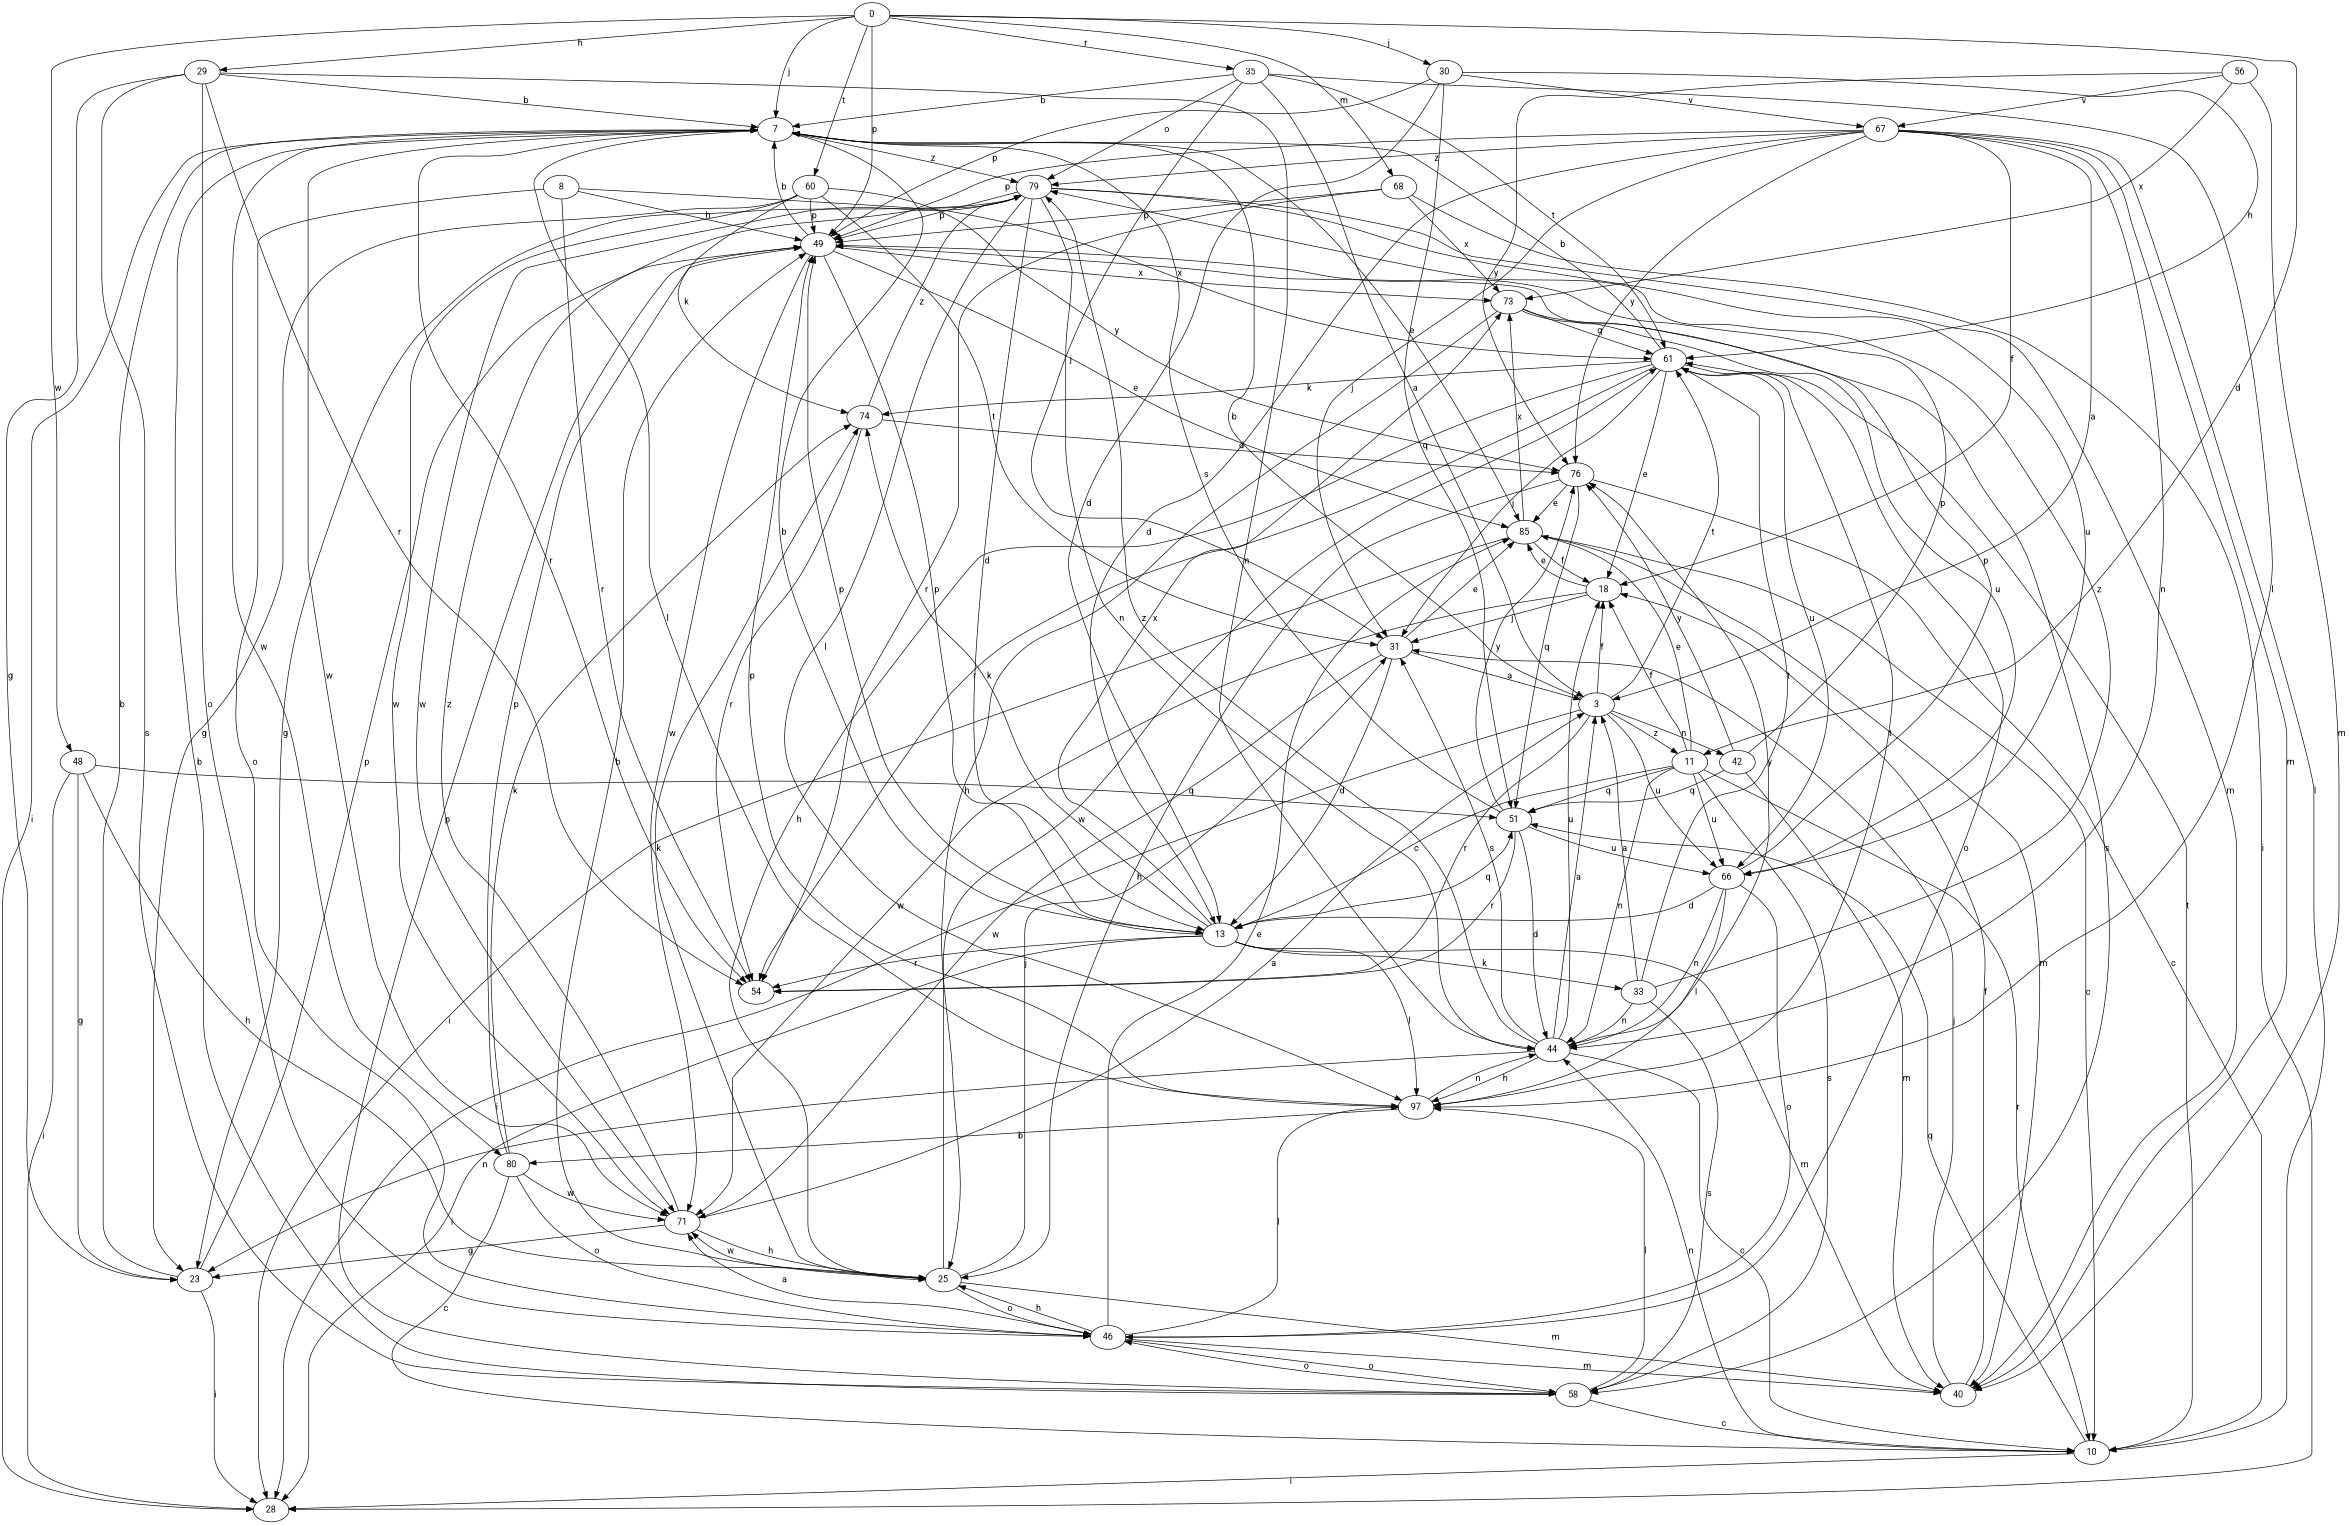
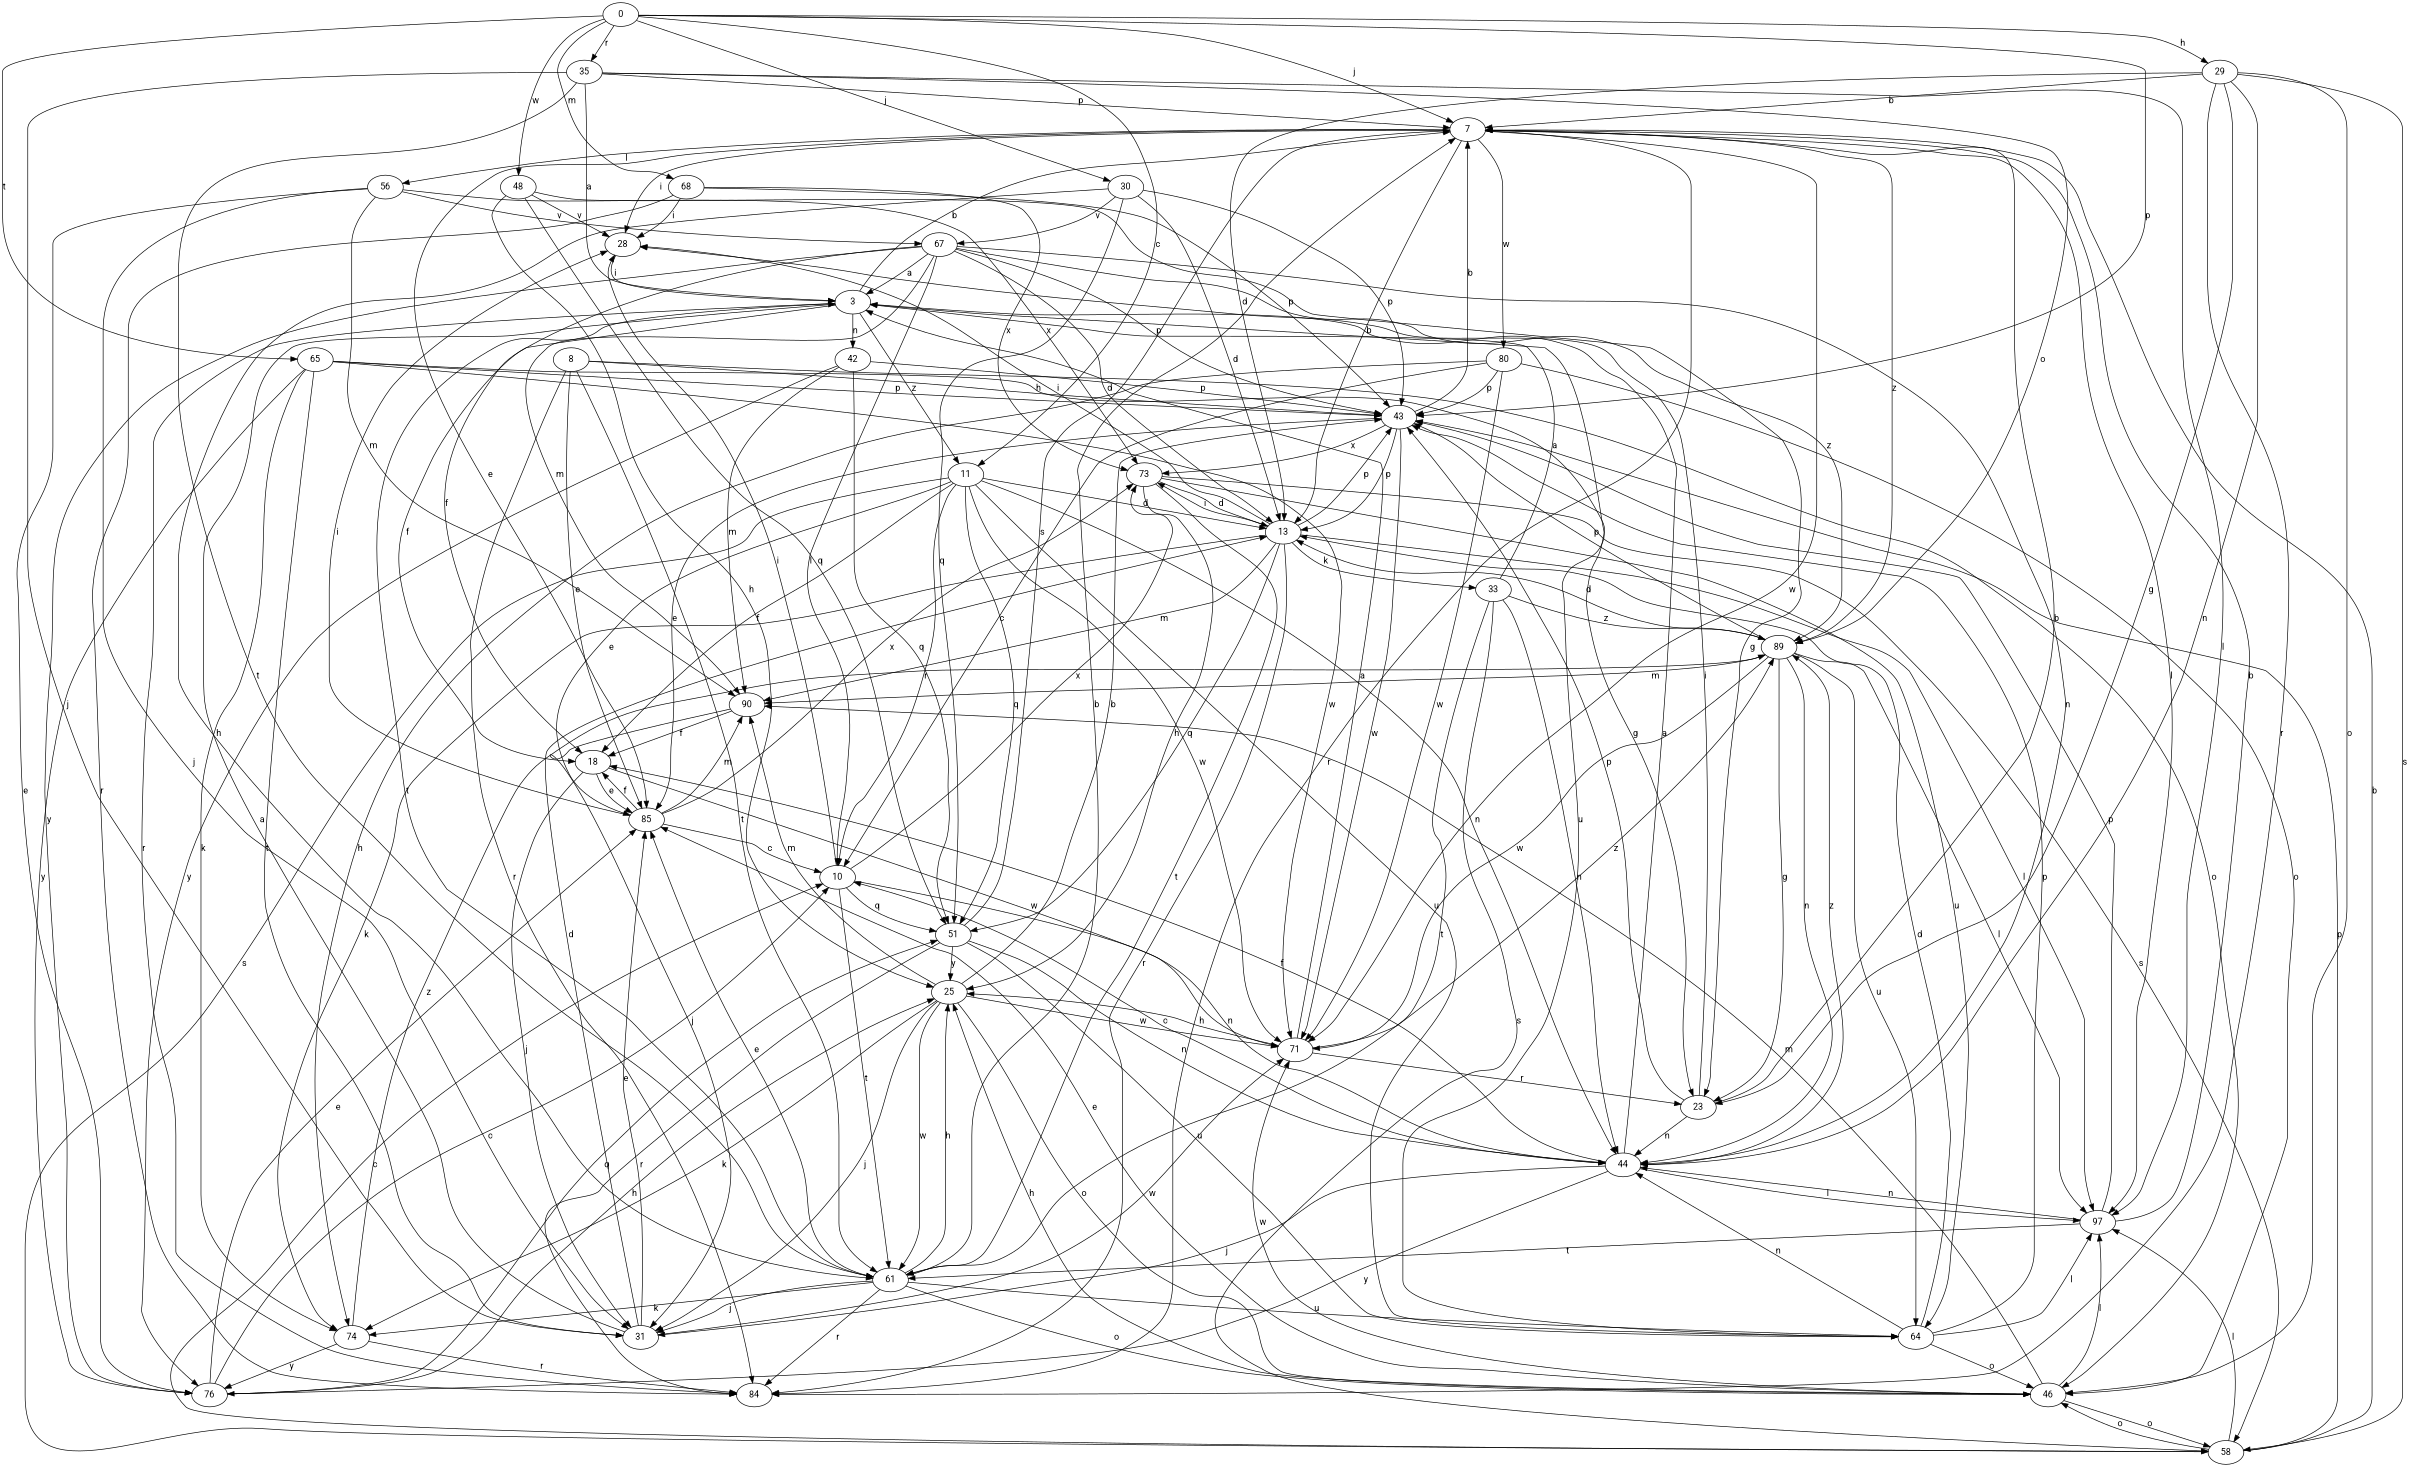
none -> (1537, 97)
(1043, 101) -> (1081, 101)
none -> (772, 144)
(811, 187) -> (315, 360)
(1034, 187) -> (1779, 647)
(818, 245) -> (1399, 417)
(1180, 273) -> (743, 820)
(1496, 273) -> (26, 791)
(1479, 294) -> (166, 740)
(1600, 331) -> (1176, 877)
(2238, 388) -> (1158, 245)
(1242, 446) -> (292, 1366)
(1641, 472) -> (758, 1068)
none -> (1210, 503)
none -> (574, 592)
(1155, 618) -> (1205, 503)
(1493, 644) -> (952, 960)
none -> (1045, 700)
none -> (1171, 716)
(515, 791) -> (360, 849)
(1571, 820) -> (1282, 964)
(1417, 849) -> (1146, 503)
(1492, 849) -> (1227, 1251)
(1727, 877) -> (1916, 1337)
(1536, 935) -> (1184, 1050)
(851, 975) -> (708, 295)
(756, 992) -> (754, 1395)
(1505, 1079) -> (1828, 1194)
(861, 1100) -> (1663, 1134)
(989, 1135) -> (2135, 450)
(44, 1136) -> (579, 216)
(471, 1251) -> (1522, 1079)
(785, 1280) -> (1263, 1222)
(1958, 1395) -> (747, 705)
